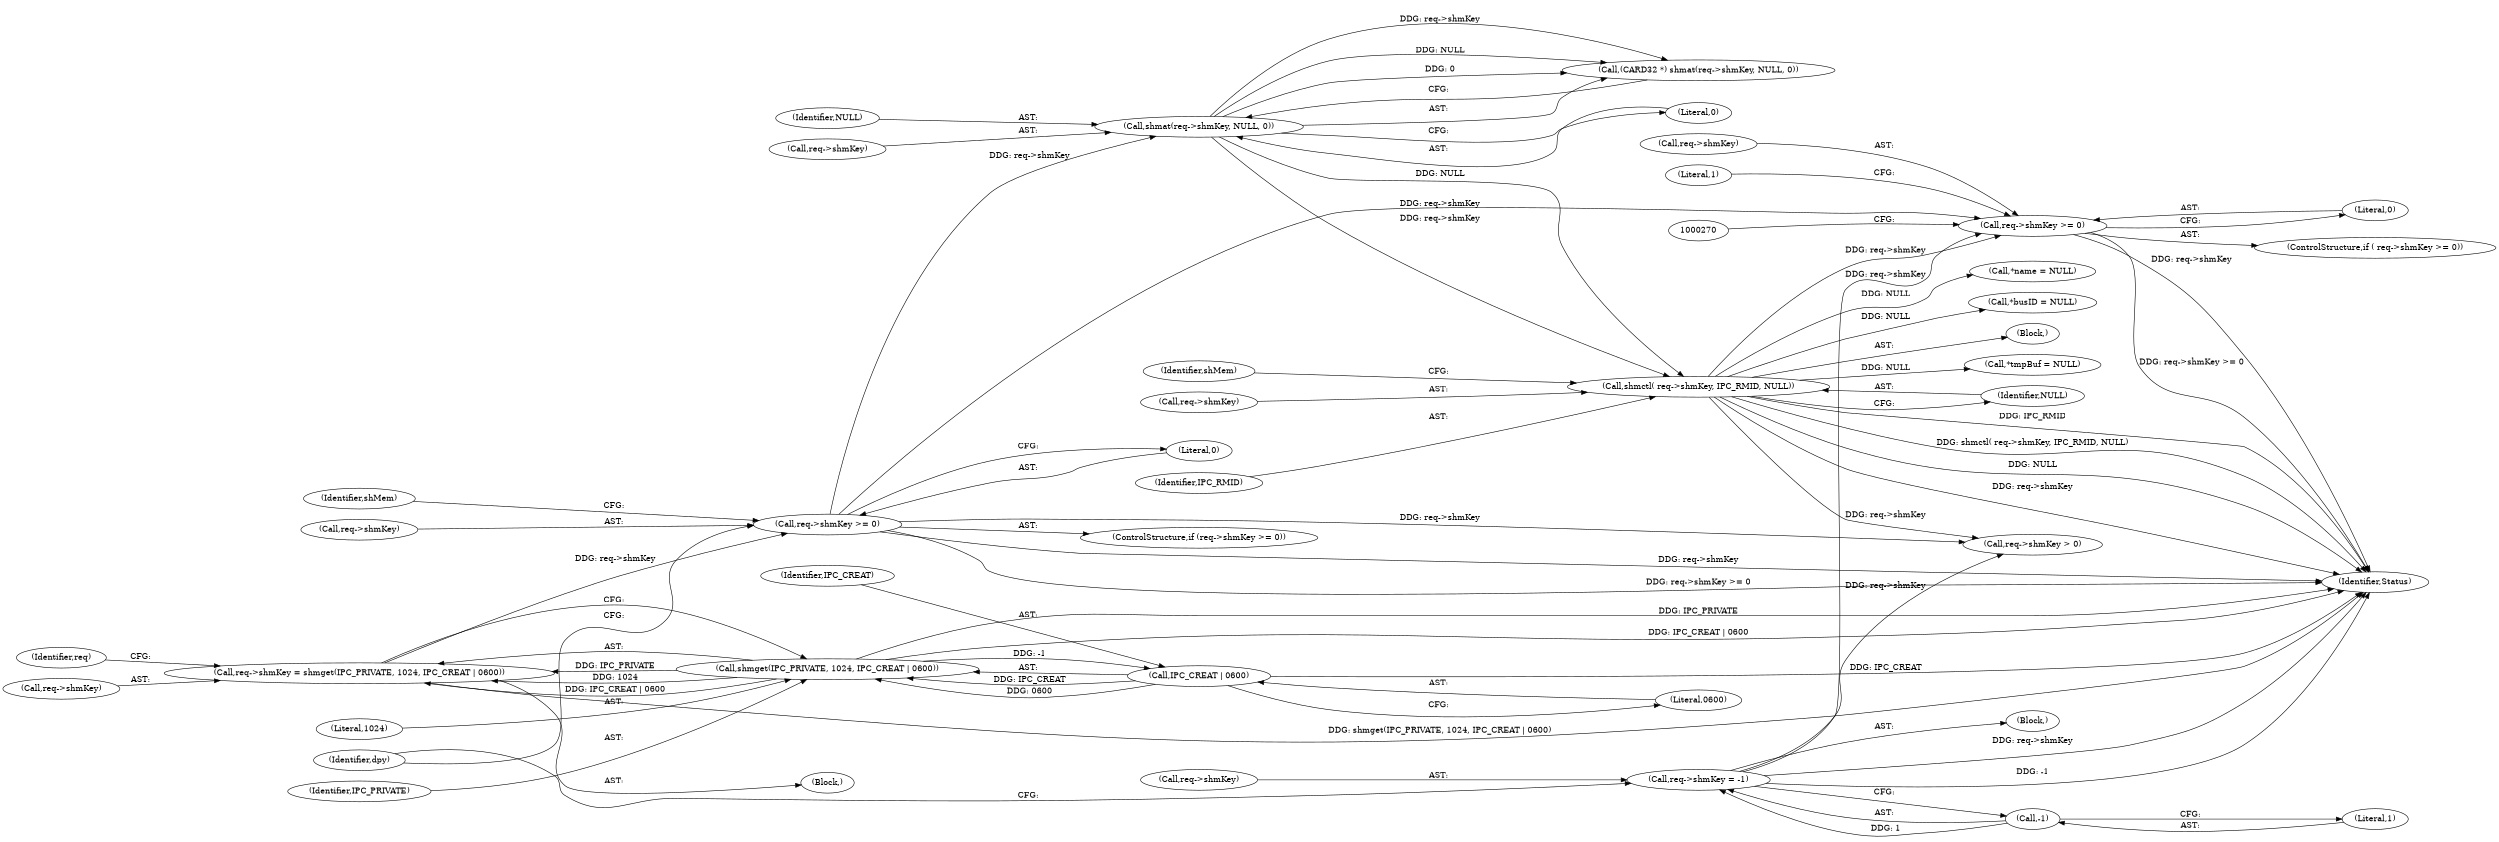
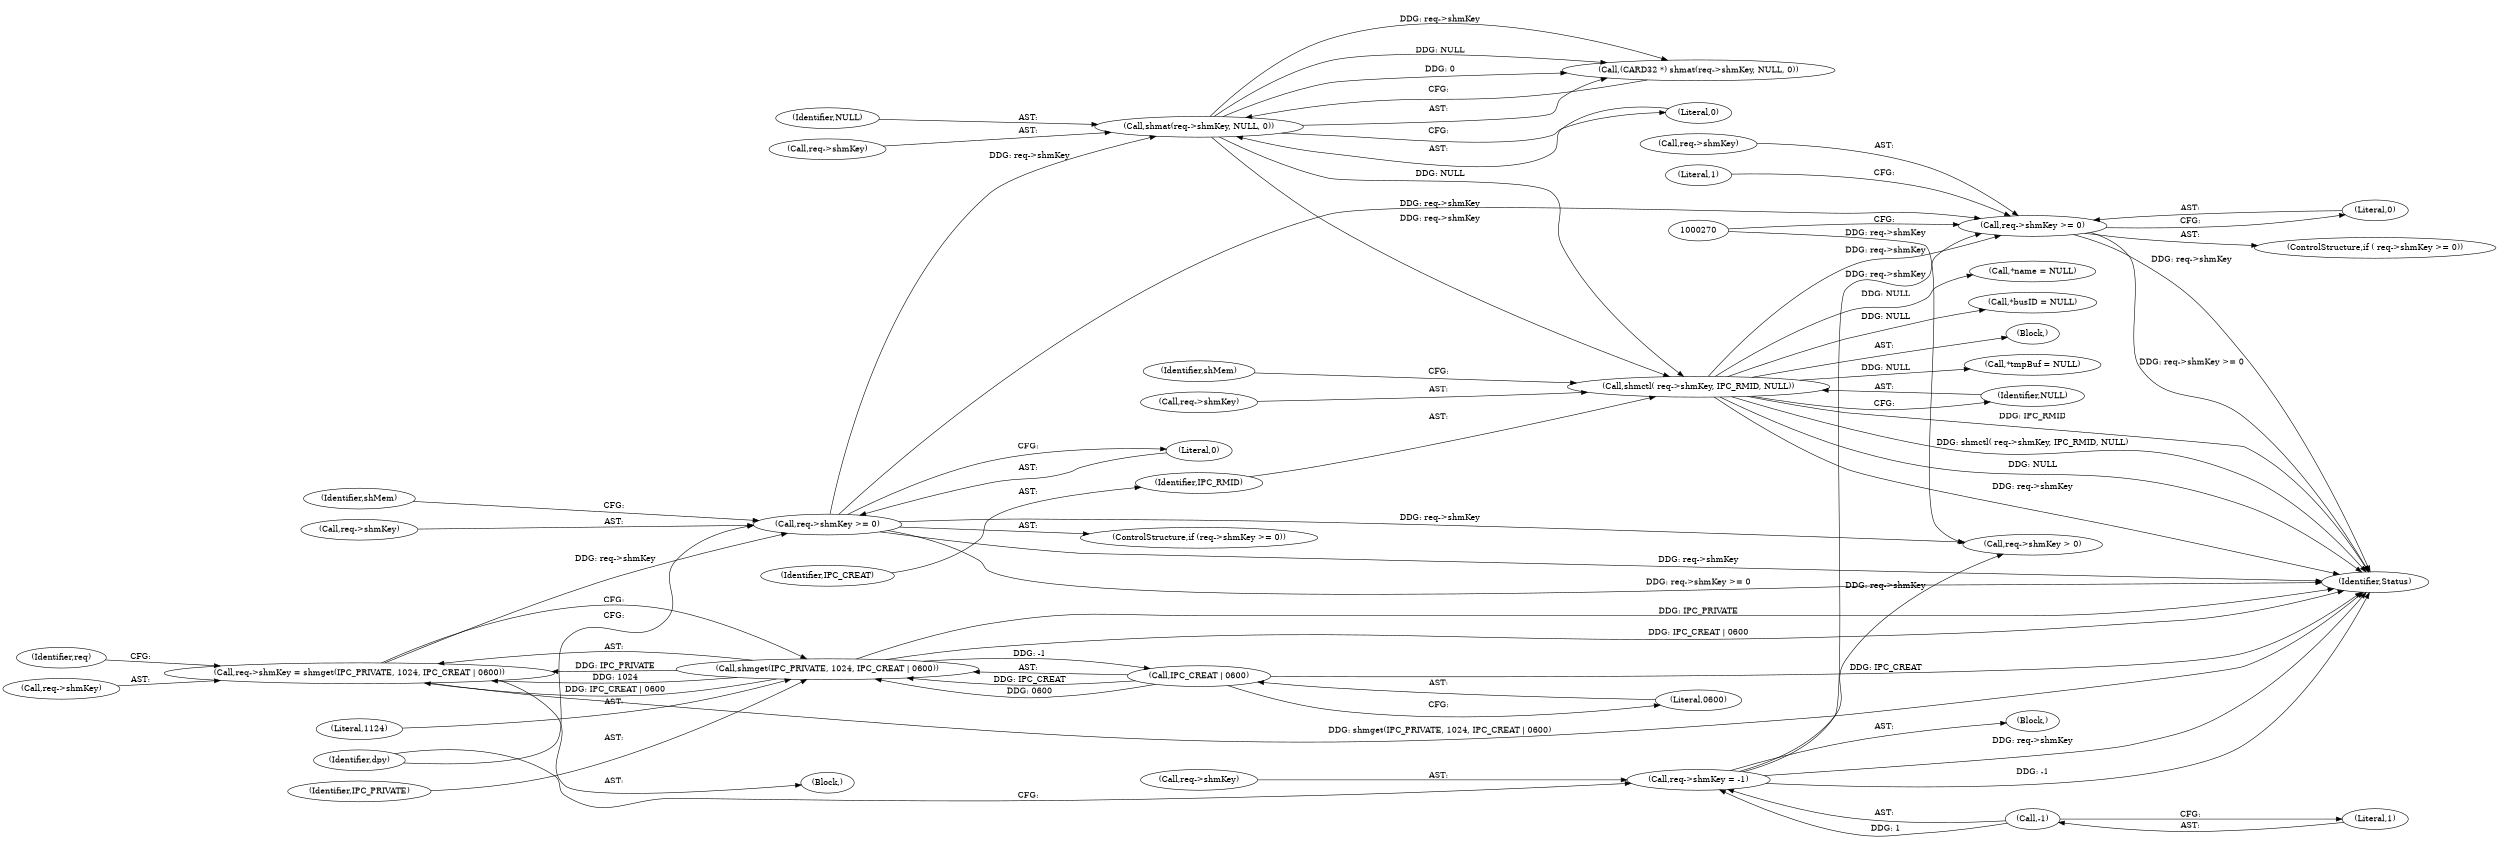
(1822, 504) -> (1934, 300)
(1010, 625) -> (1003, 512)
(359, 729) -> (359, 729)
(1878, 801) -> none
